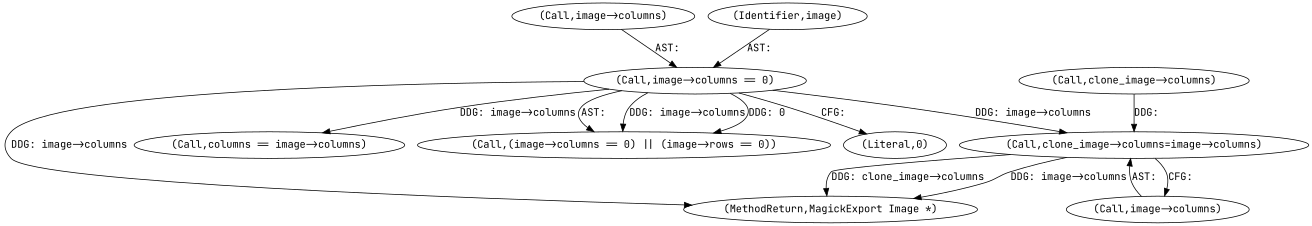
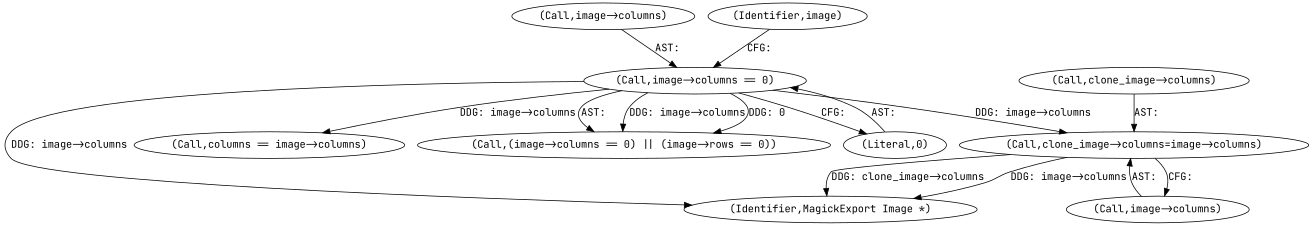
(762, 48) -> (762, 48)
none -> (850, 105)
(1150, 113) -> (1150, 113)
(831, 209) -> (831, 209)
